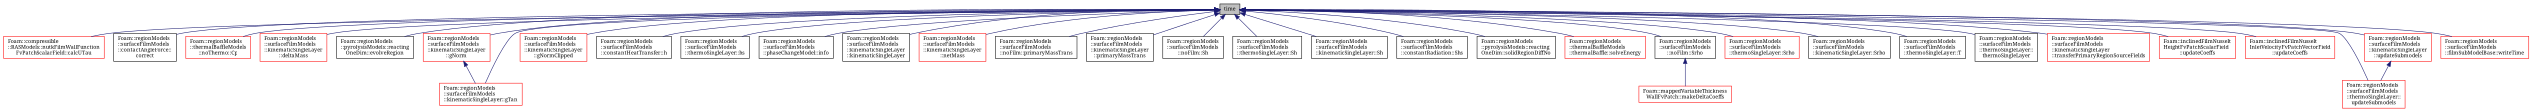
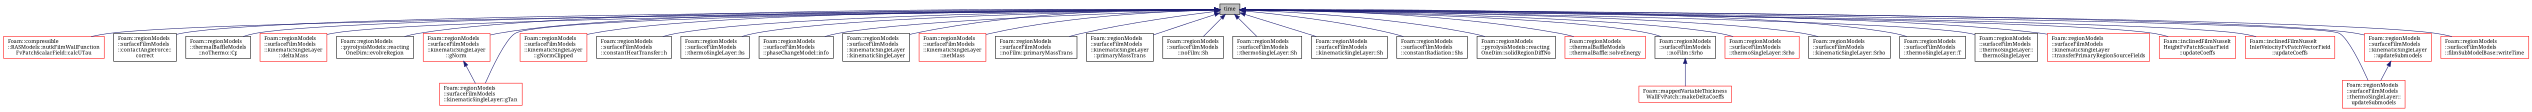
(218, 47) -> (218, 47)
